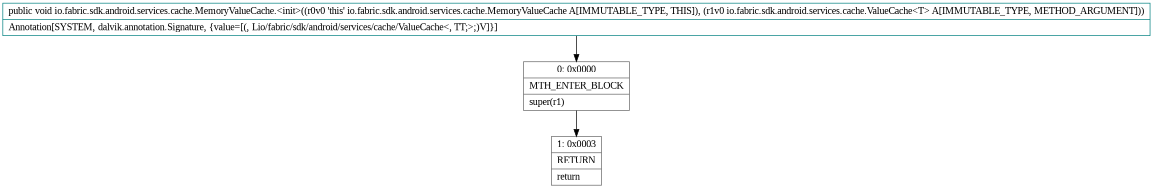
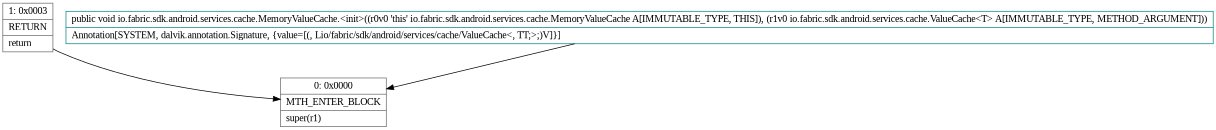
(576, 120) -> (161, 83)
